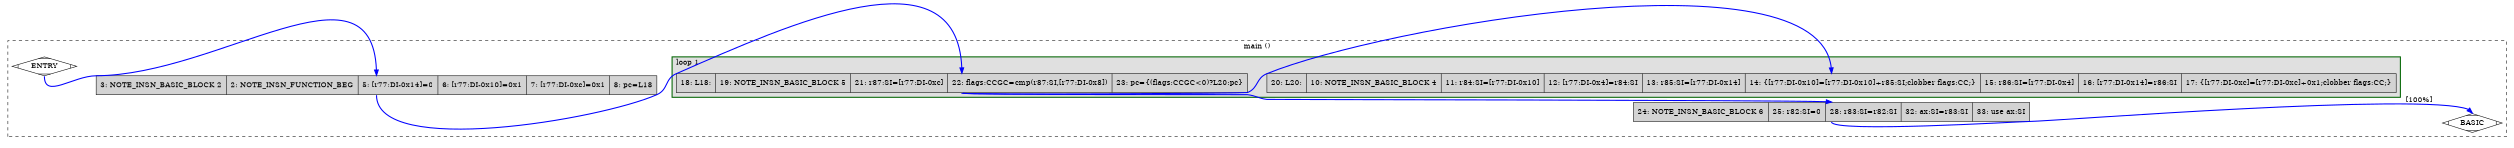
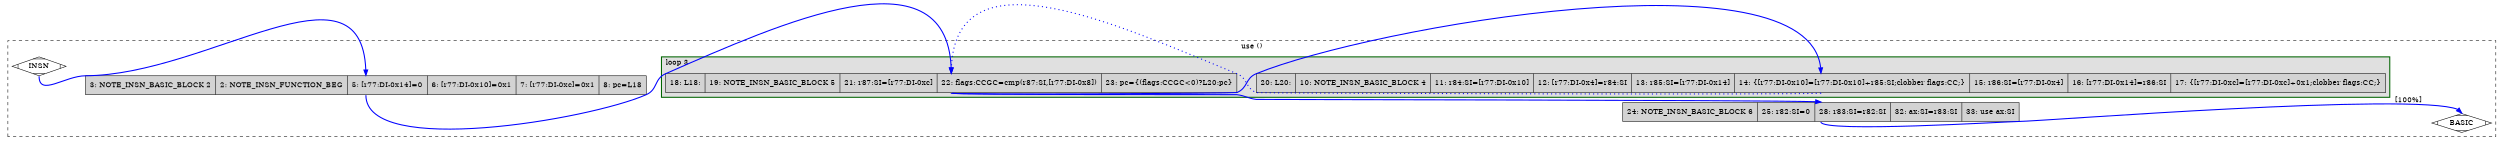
(1257, 47) -> (1252, 47)
(688, 63) -> (677, 63)
(44, 66) -> (39, 66)
none -> (1358, 93)
